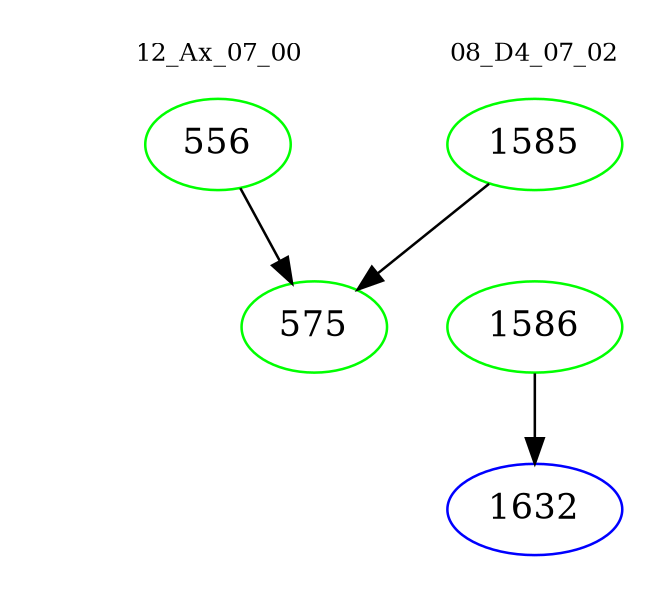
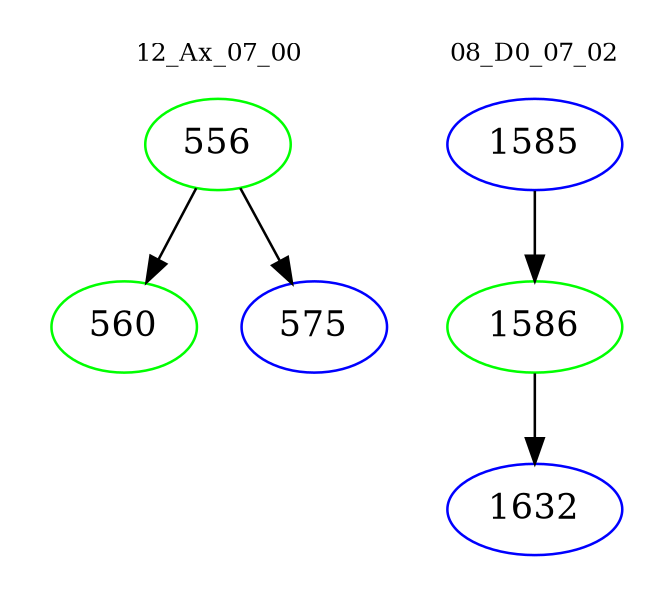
(535, 54) -> (535, 54)
(535, 144) -> (535, 144)
(445, 220) -> (535, 223)
none -> (124, 327)
(314, 327) -> (314, 327)
